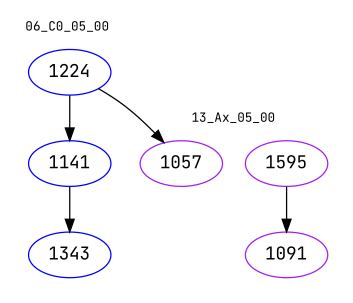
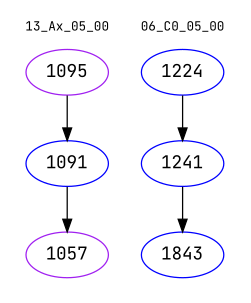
(139, 118) -> (67, 203)
(70, 164) -> (183, 164)
(287, 164) -> (67, 72)
(70, 255) -> (183, 255)
(287, 255) -> (67, 164)
